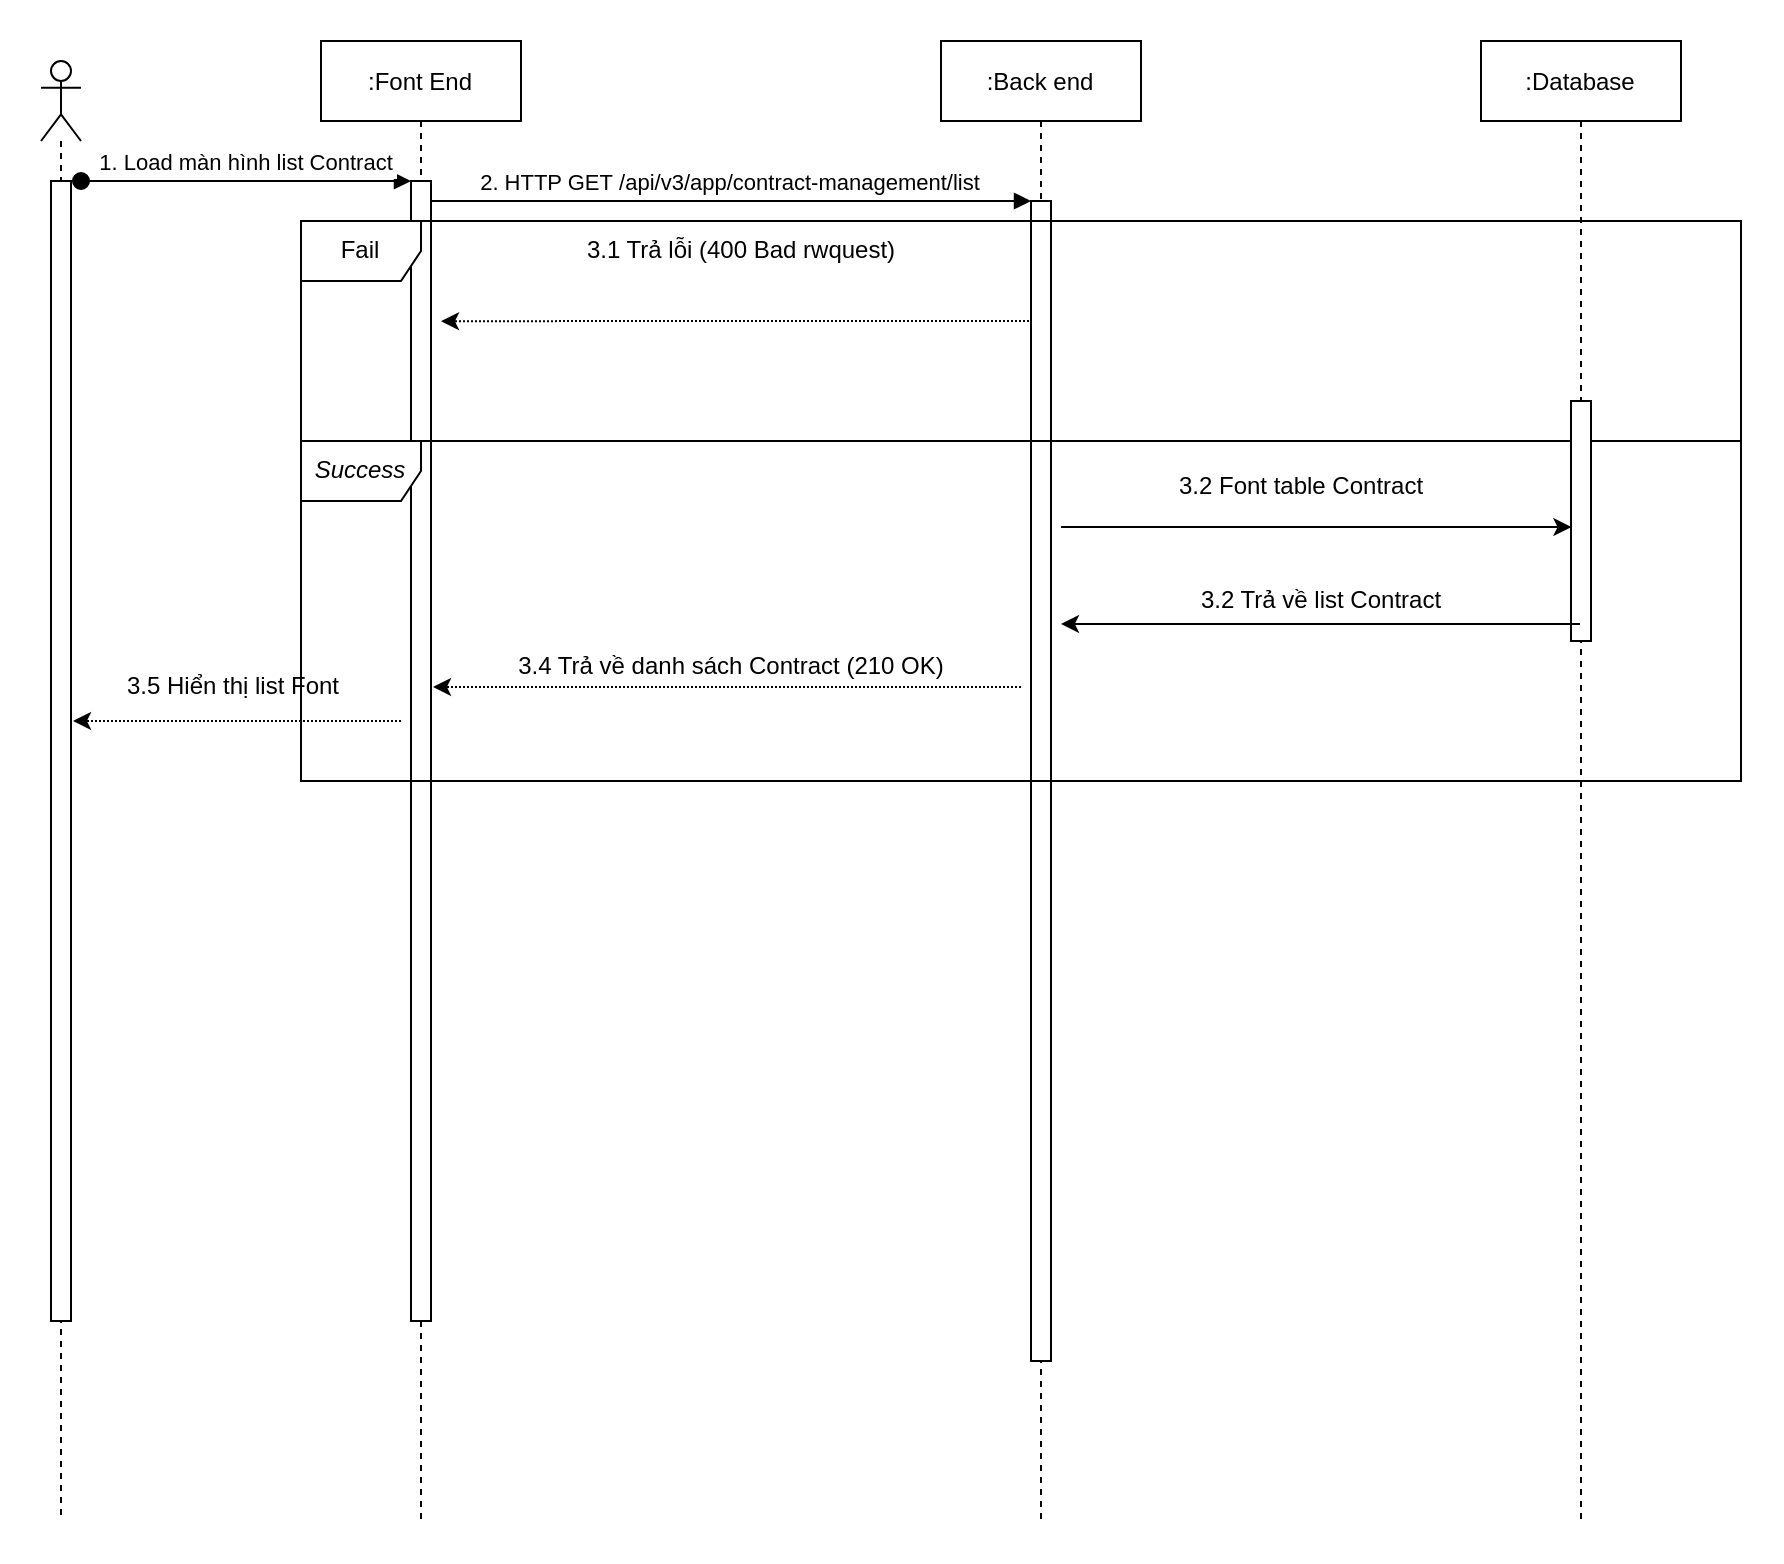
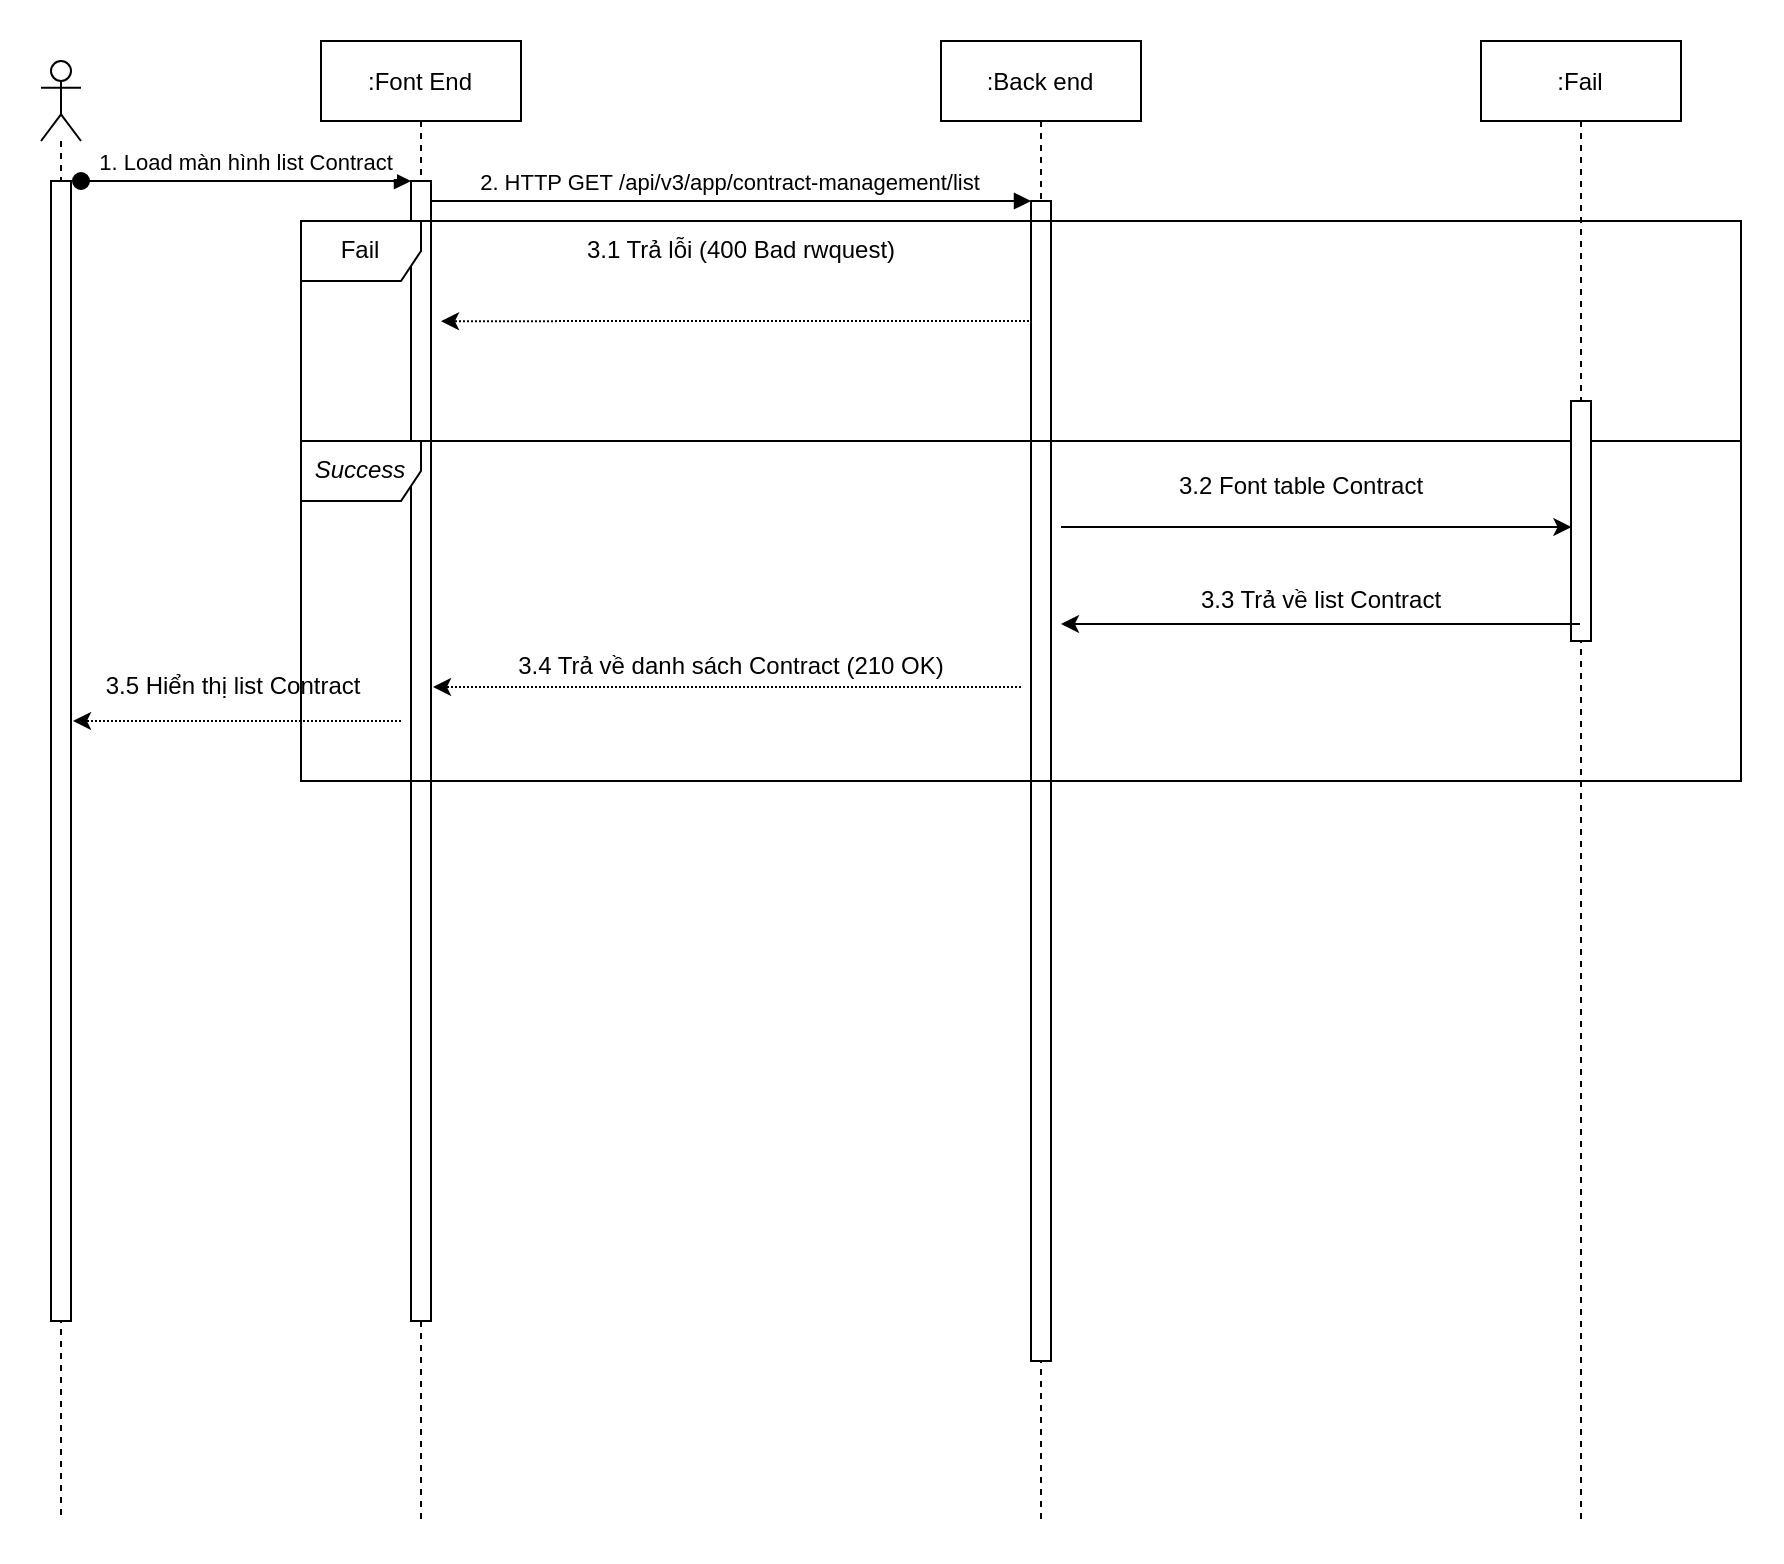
(1580, 82) -> (1580, 82)
(1322, 601) -> (1322, 601)
(234, 687) -> (234, 687)
